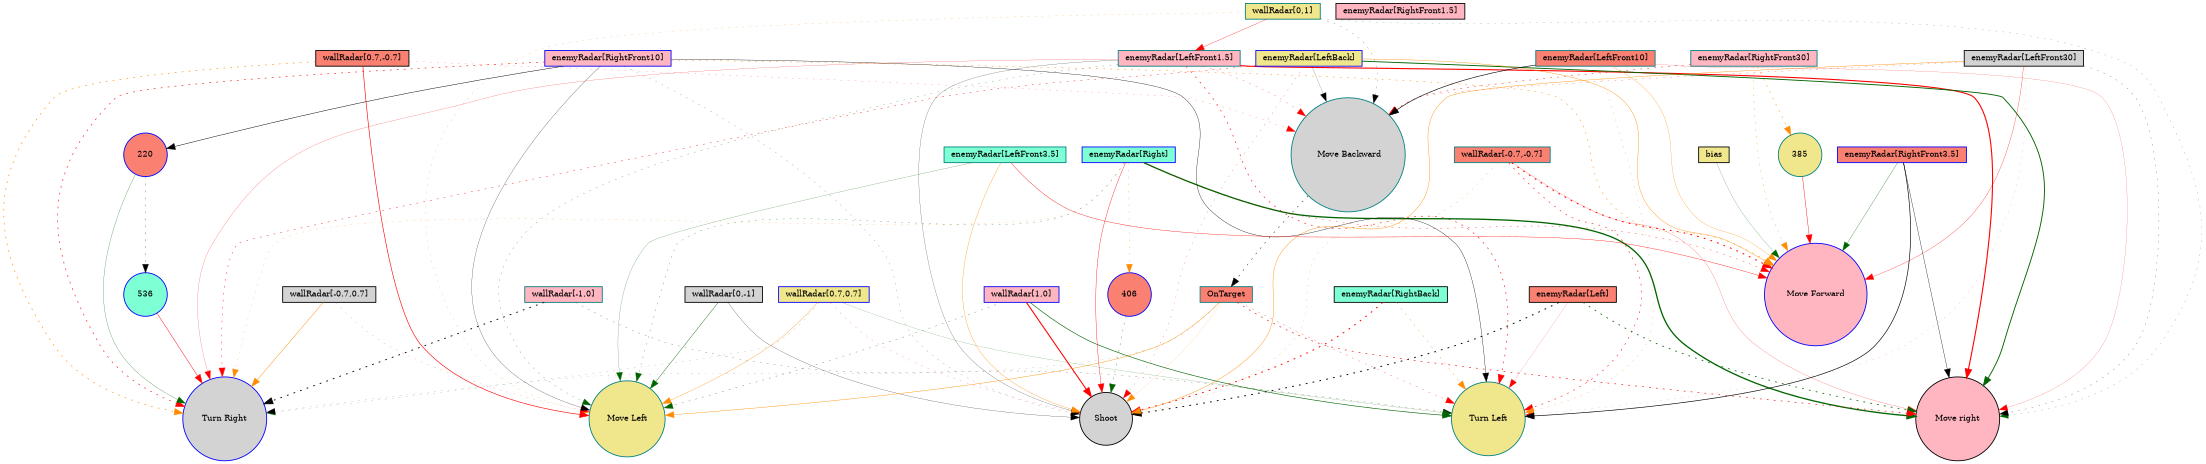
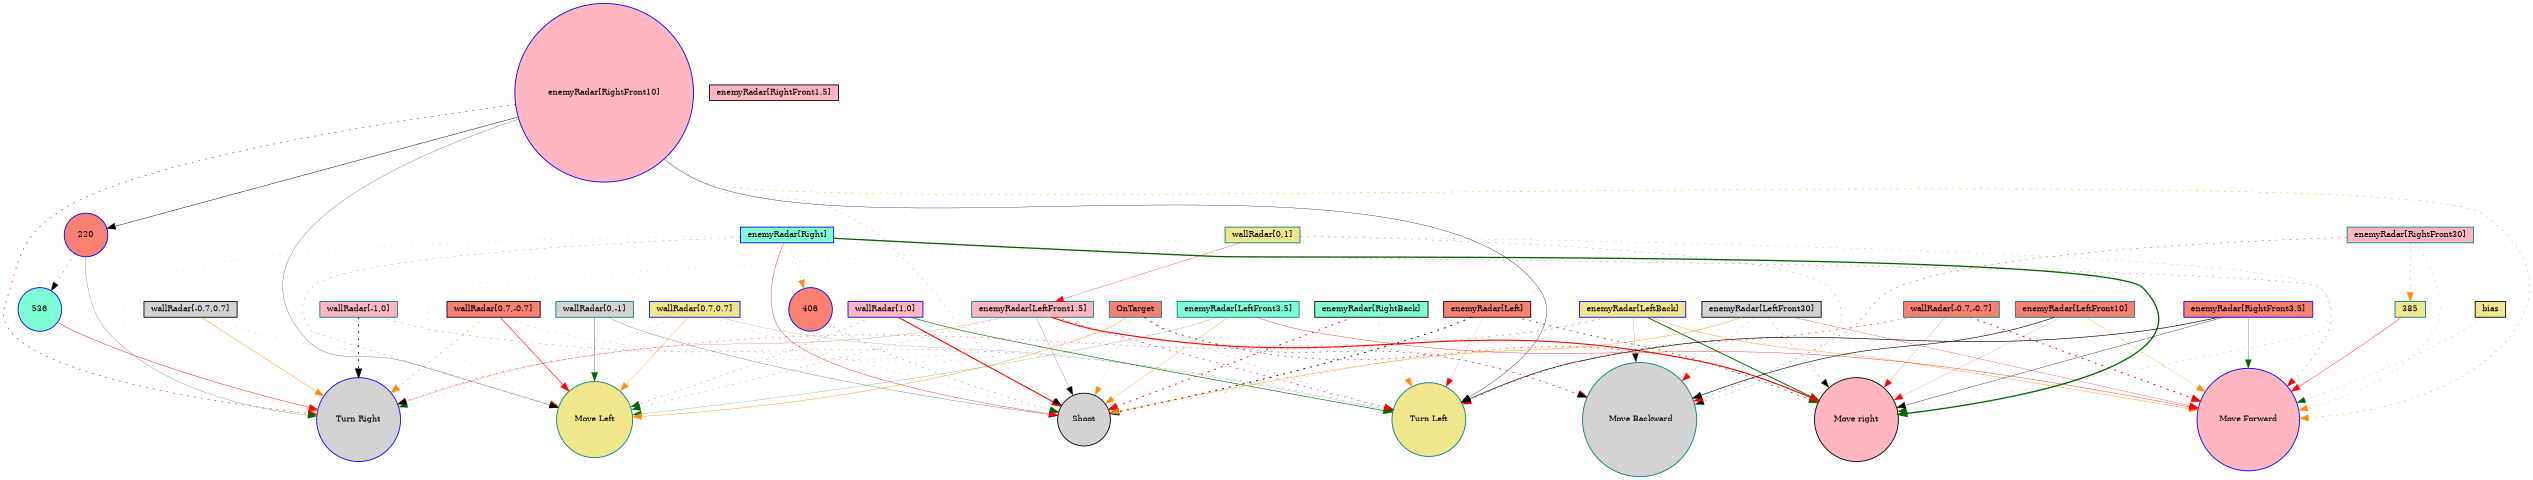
(608, 58) -> (604, 93)
(1800, 155) -> (2410, 309)
(1741, 210) -> (2392, 366)
(1276, 230) -> (1361, 351)
(724, 295) -> (595, 309)
